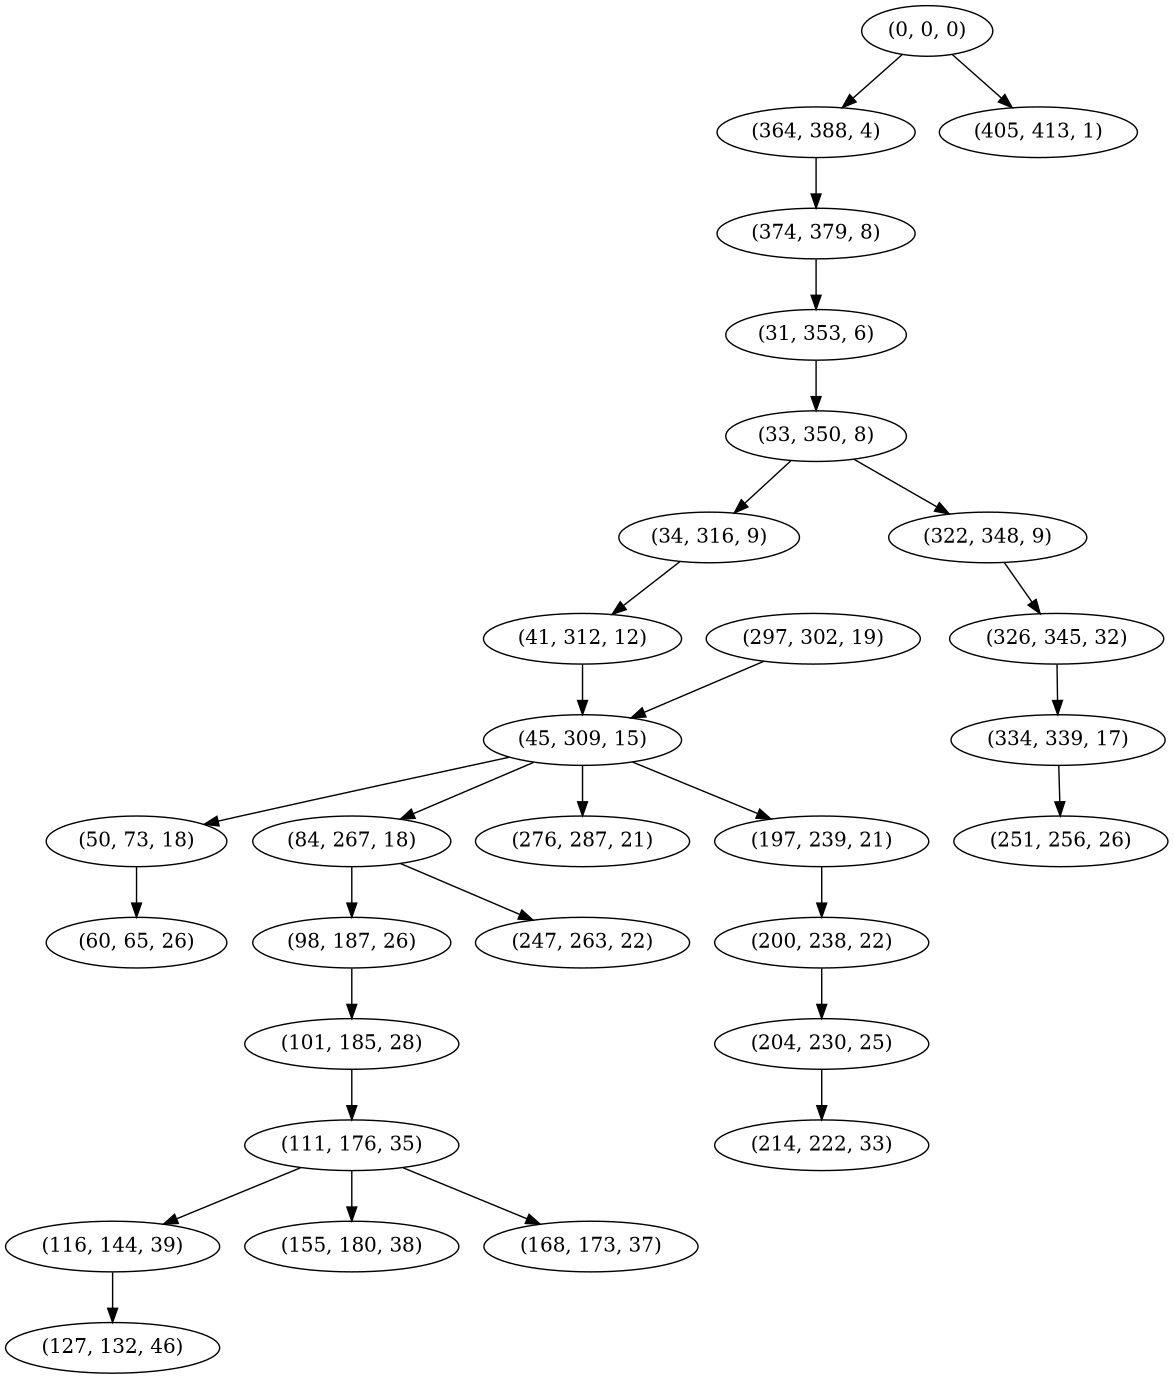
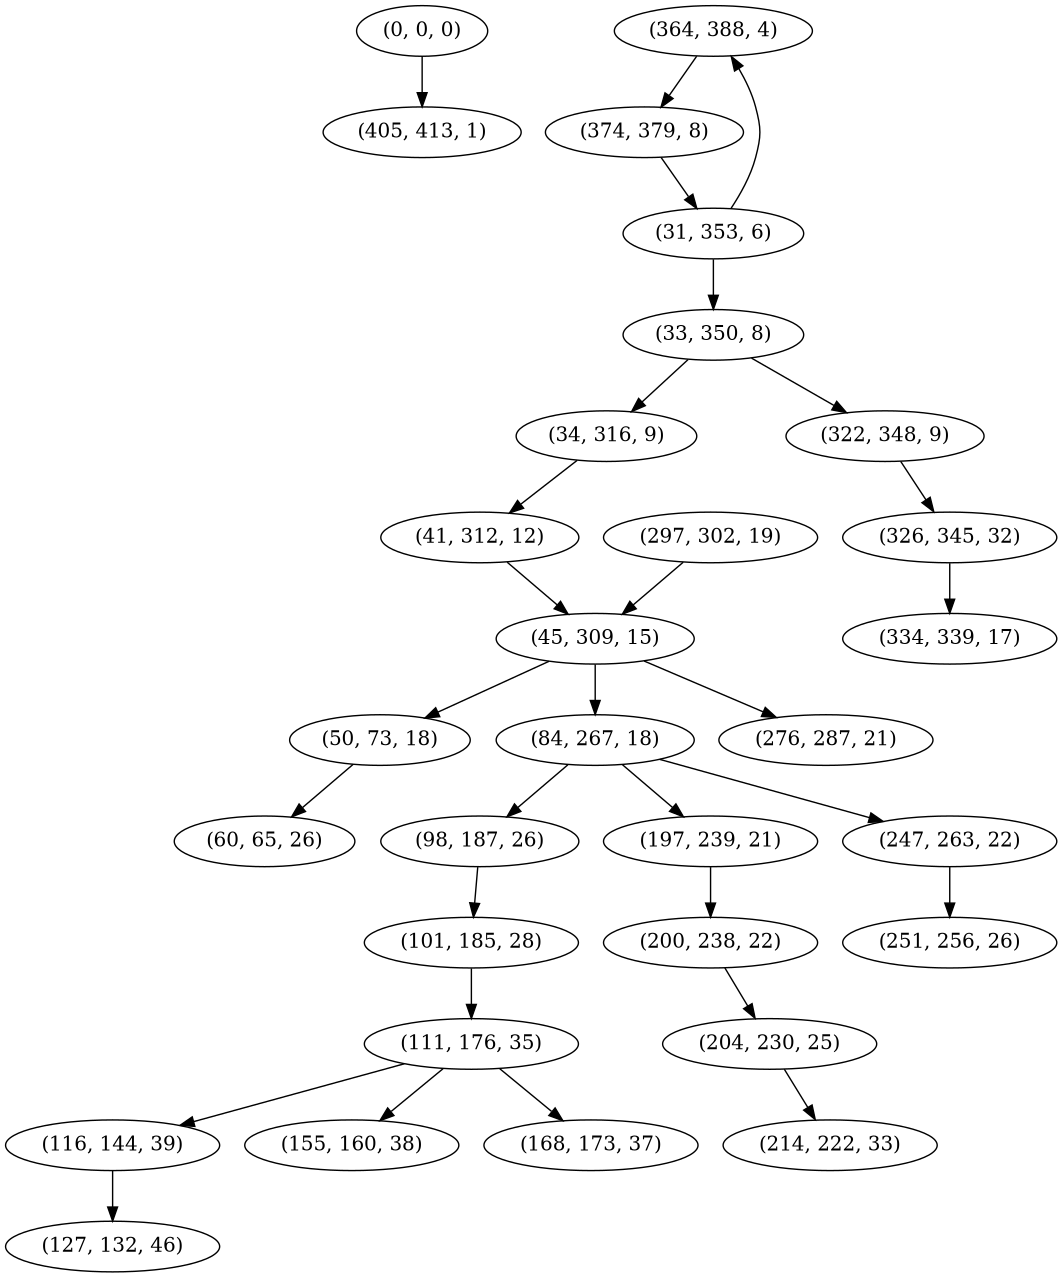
(878, 76) -> (759, 140)
(1059, 784) -> (950, 885)
(695, 788) -> (648, 786)
(352, 1247) -> (352, 1145)
